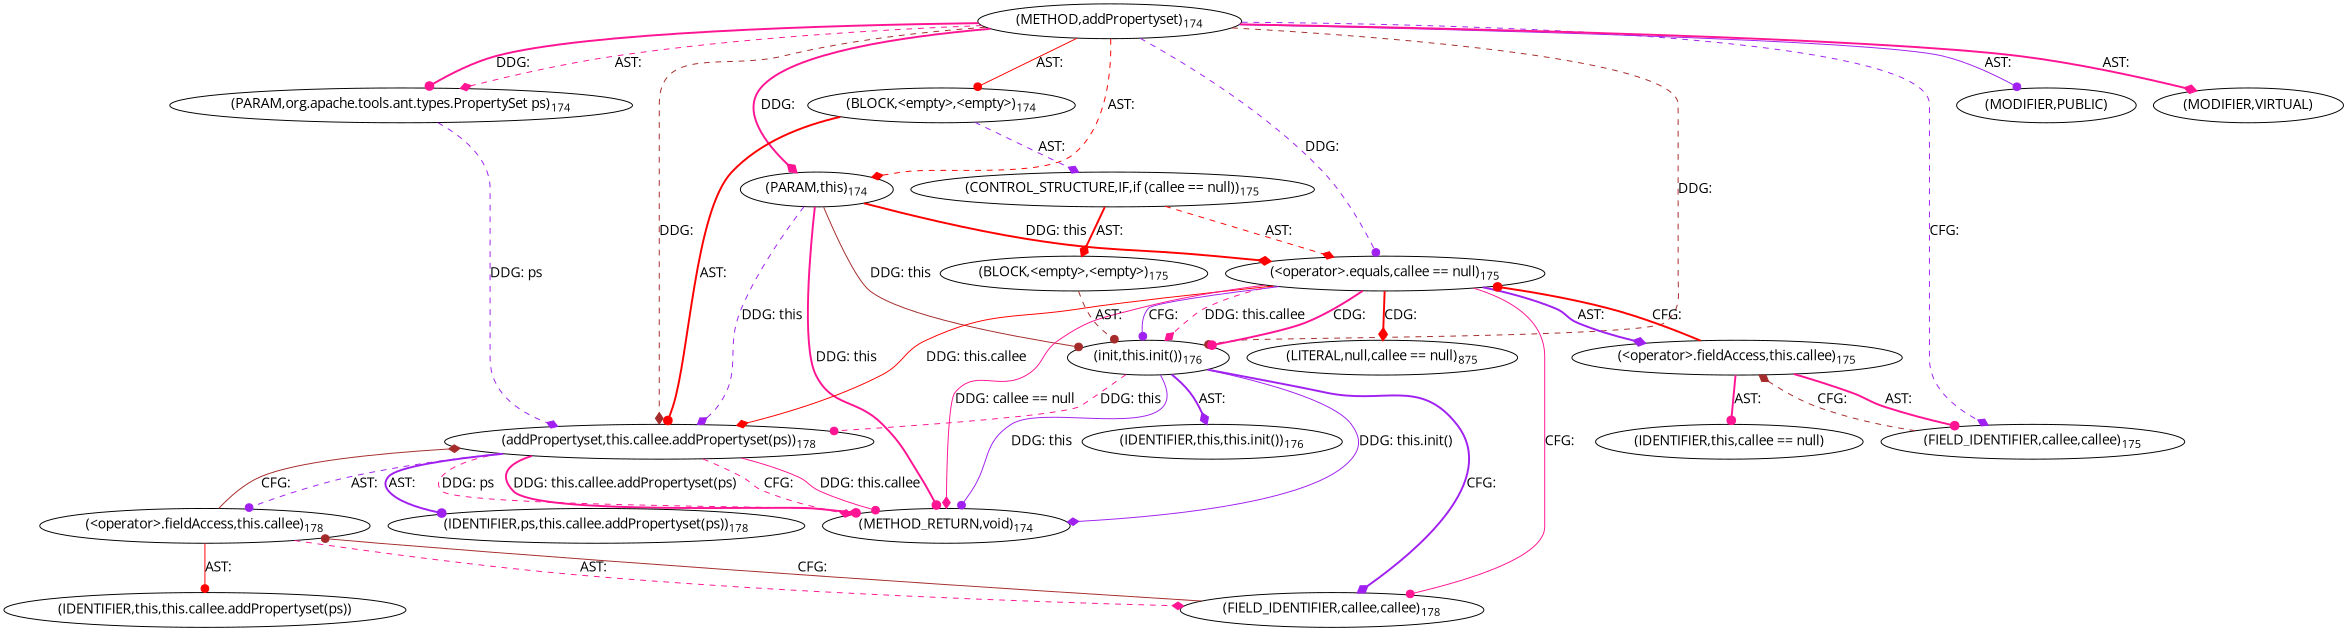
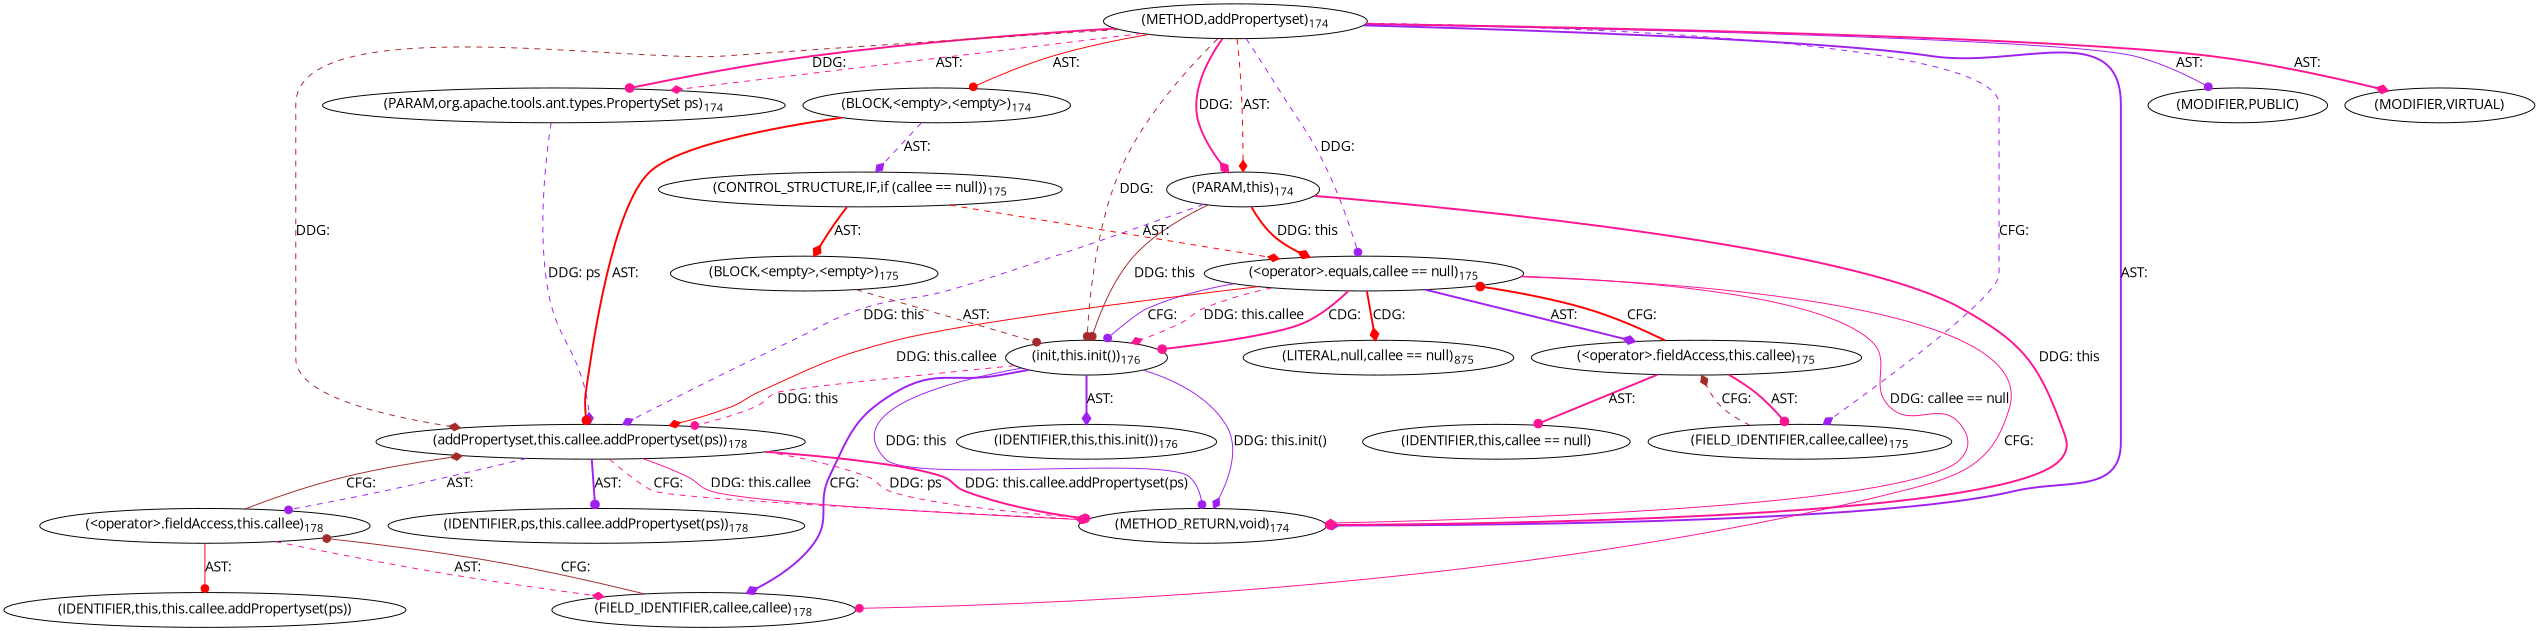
none -> (2121, 283)
